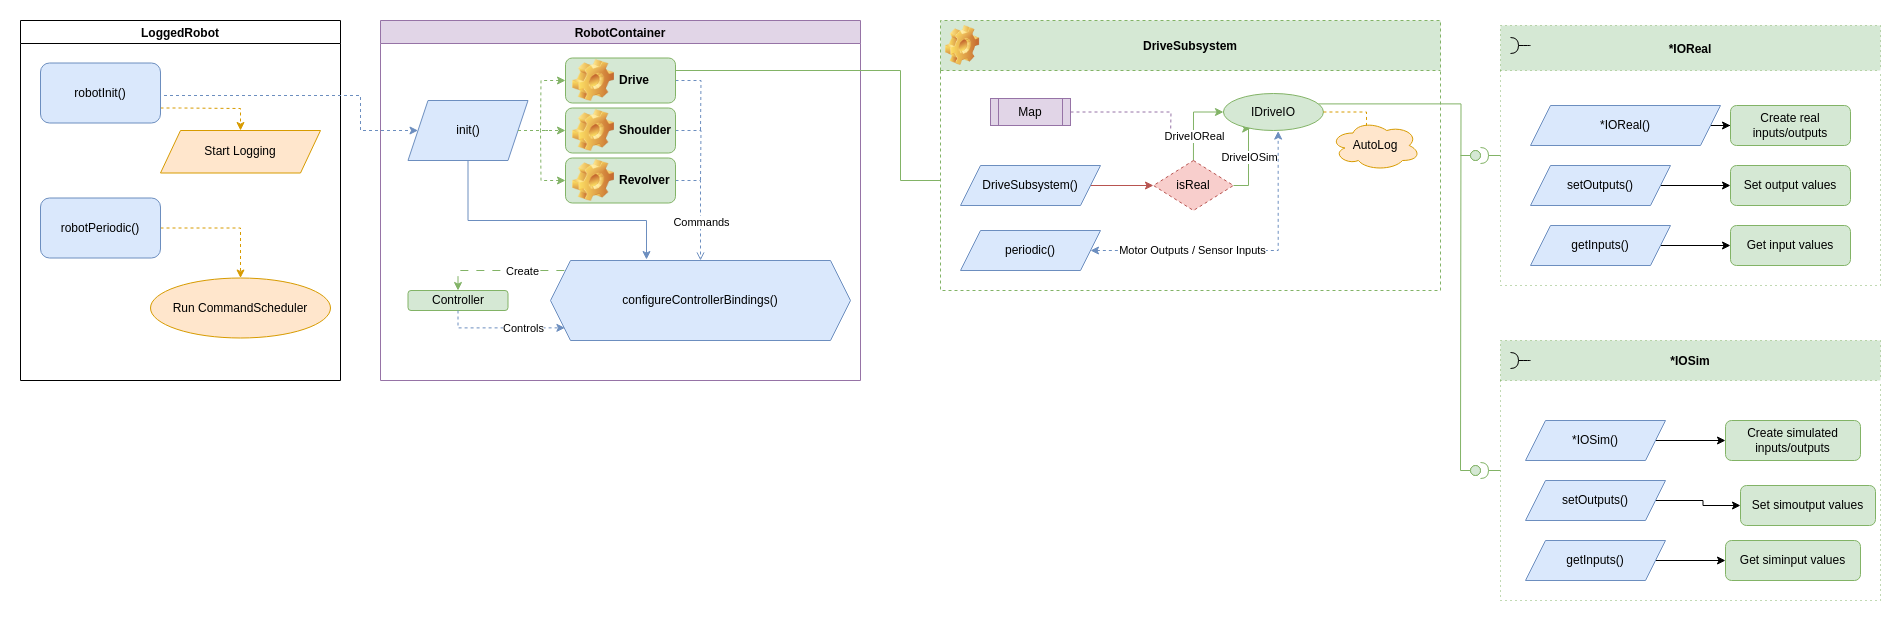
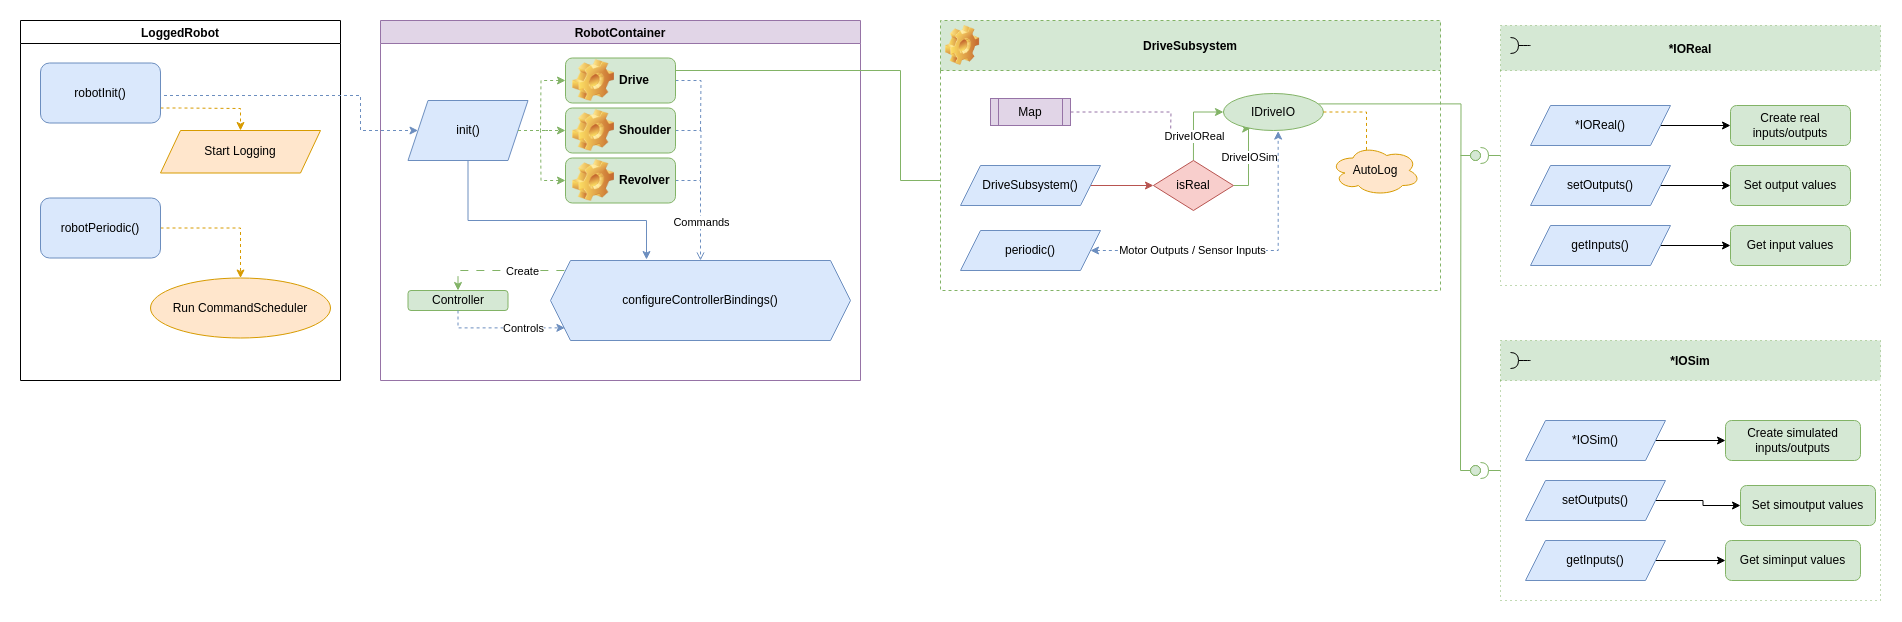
(1626, 126) -> (1601, 126)
(1376, 146) -> (1376, 171)
(1193, 186) -> (1193, 186)
